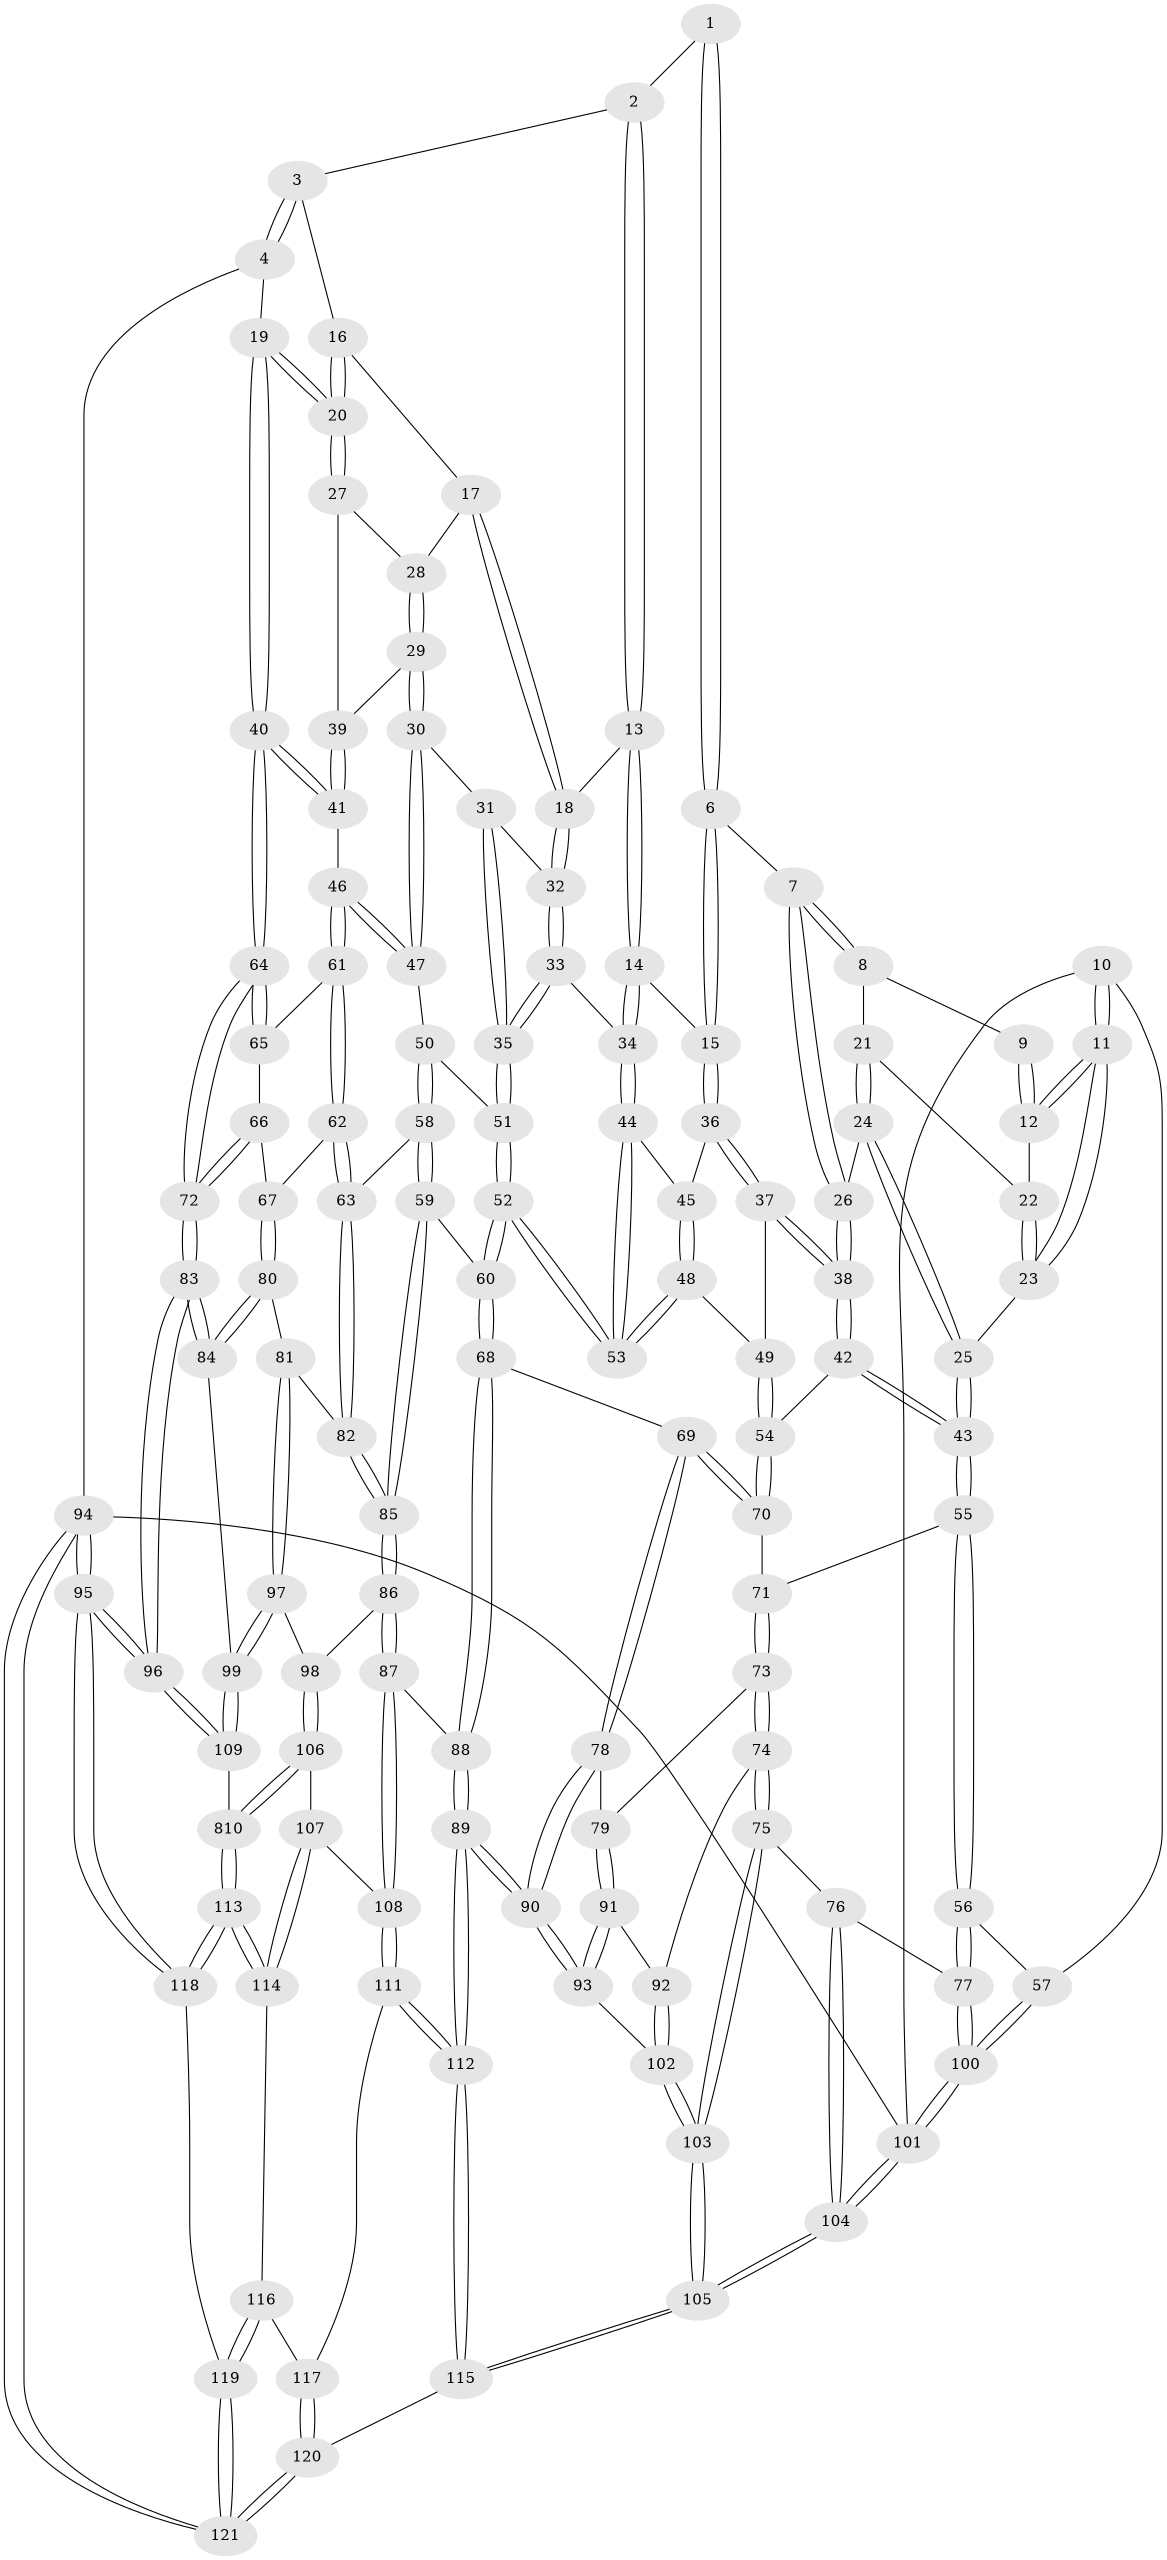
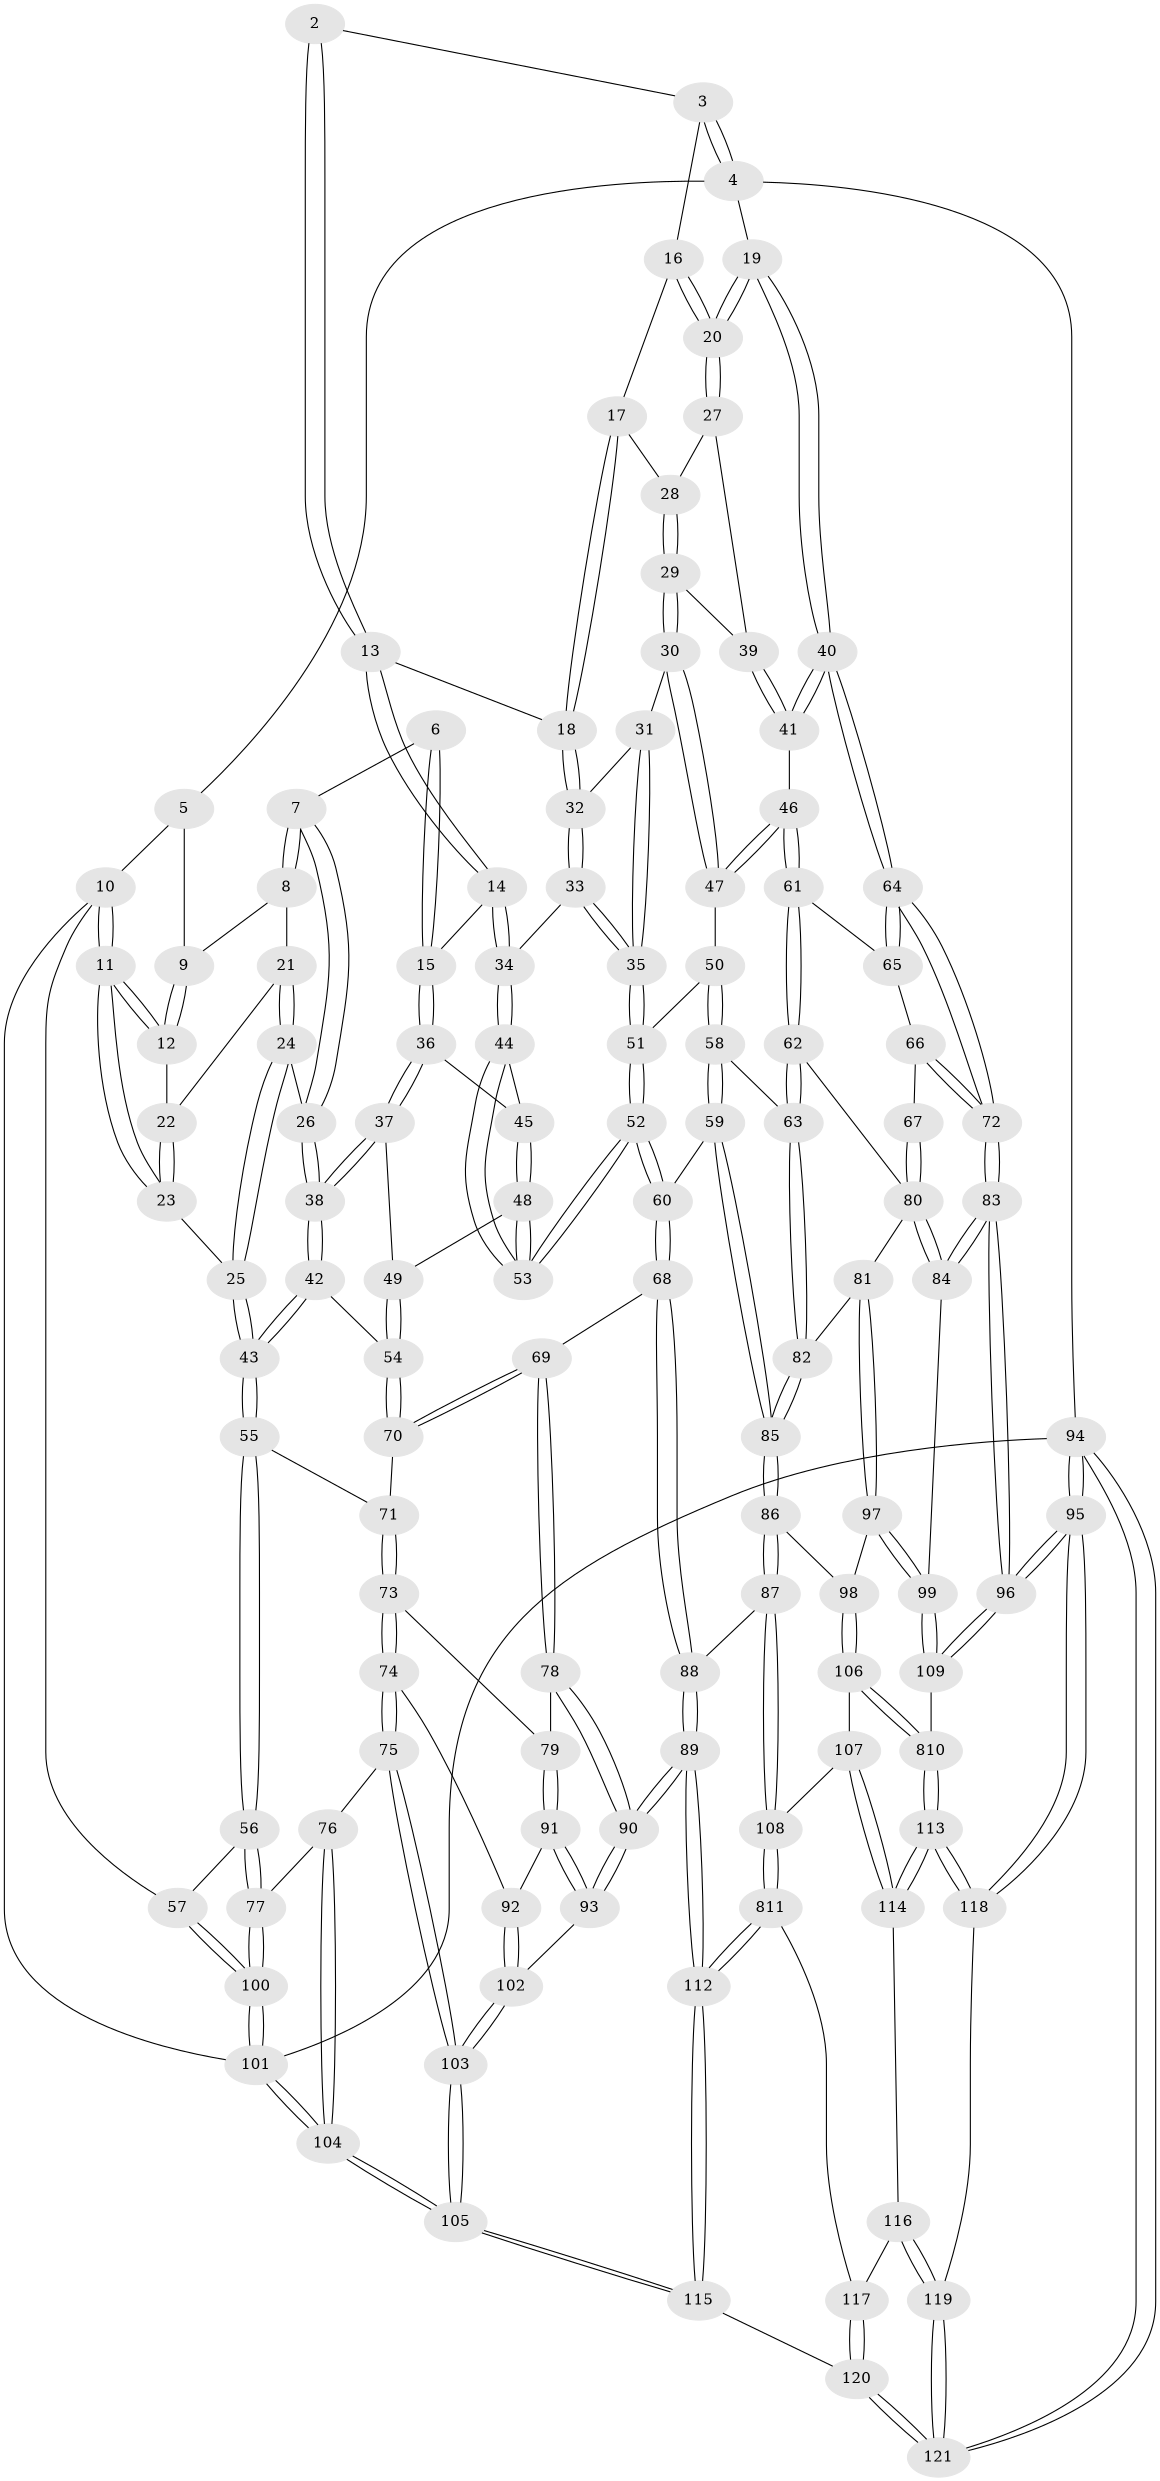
(711, 24) -> none
none -> (184, 809)
(303, 1162) -> (854, 1123)
(389, 1986) -> (771, 1908)
